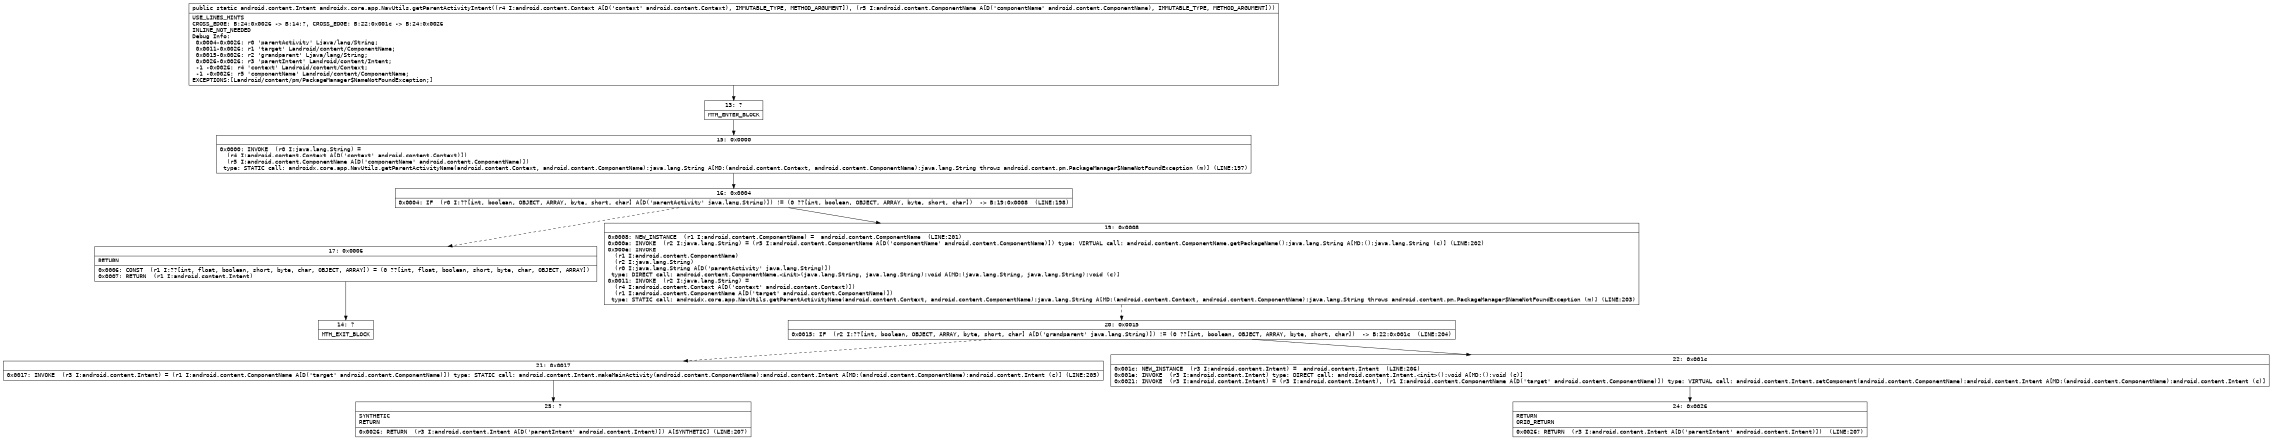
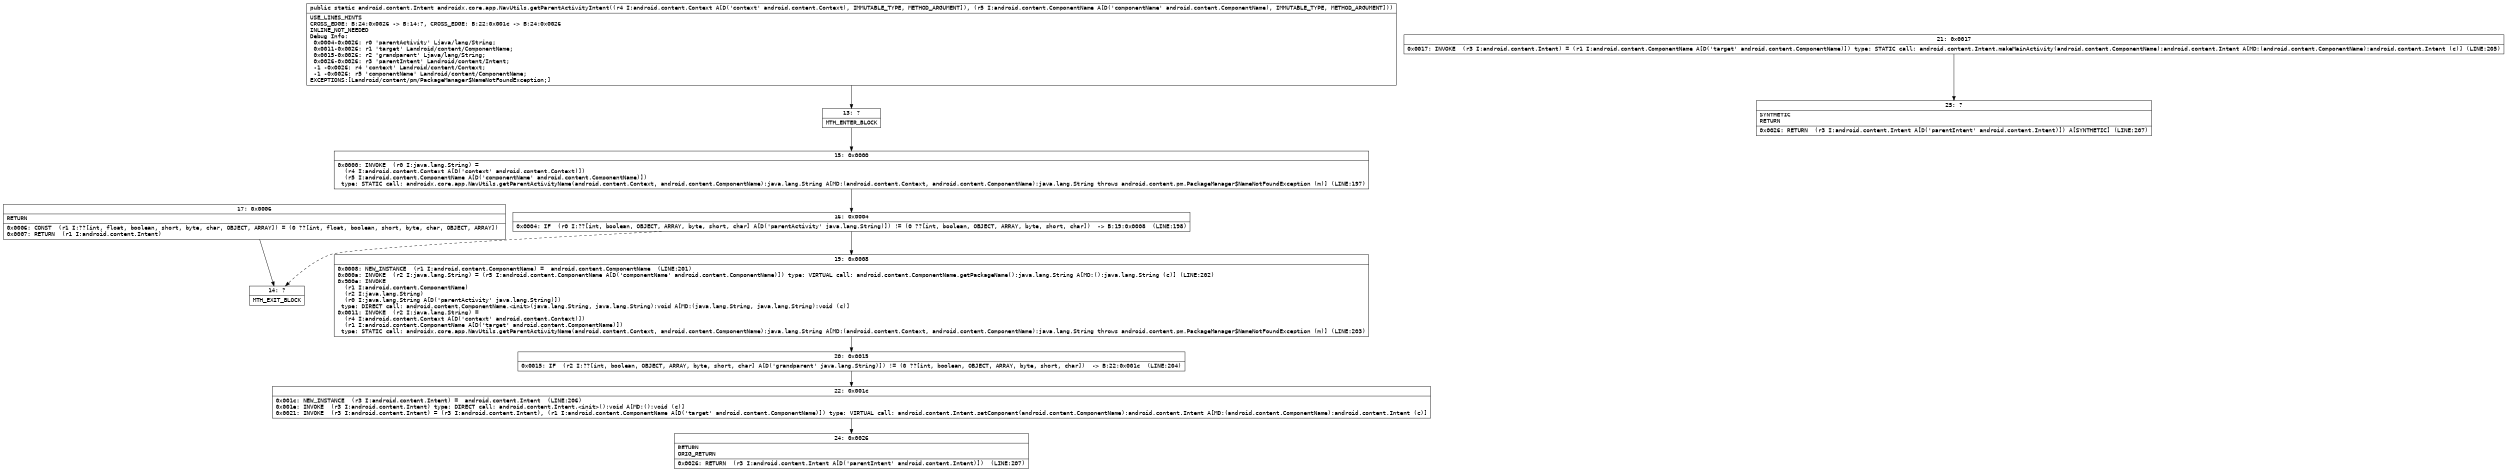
(566, 227) -> (470, 242)
(1122, 310) -> (851, 342)
(840, 350) -> none
